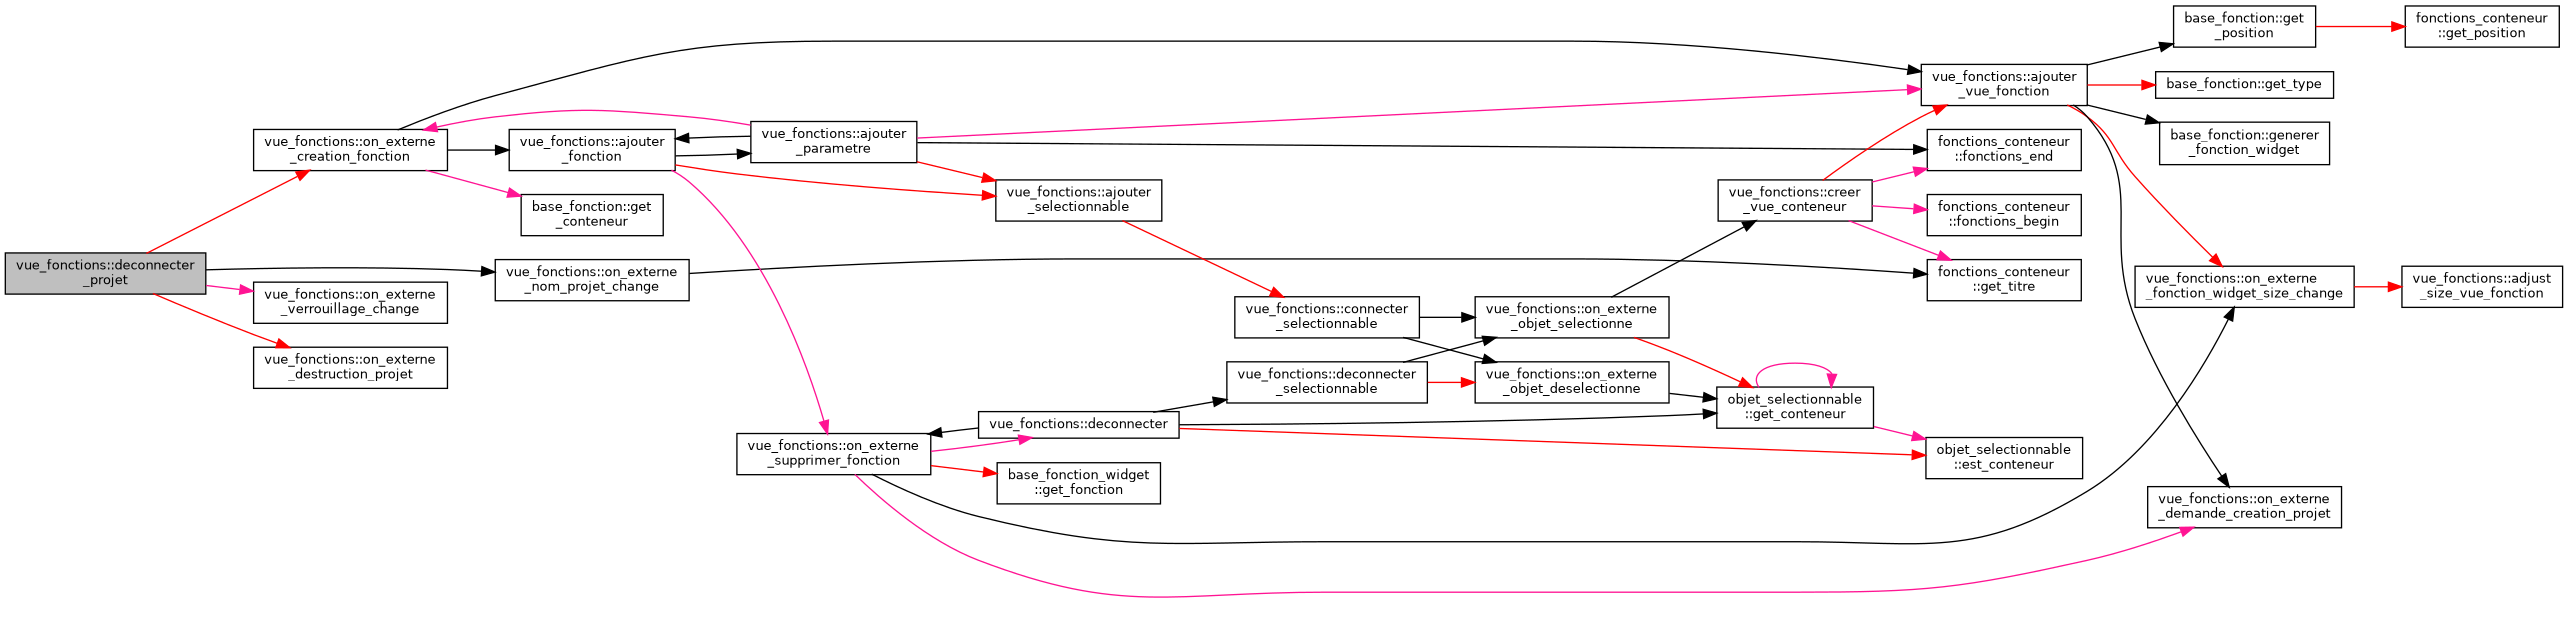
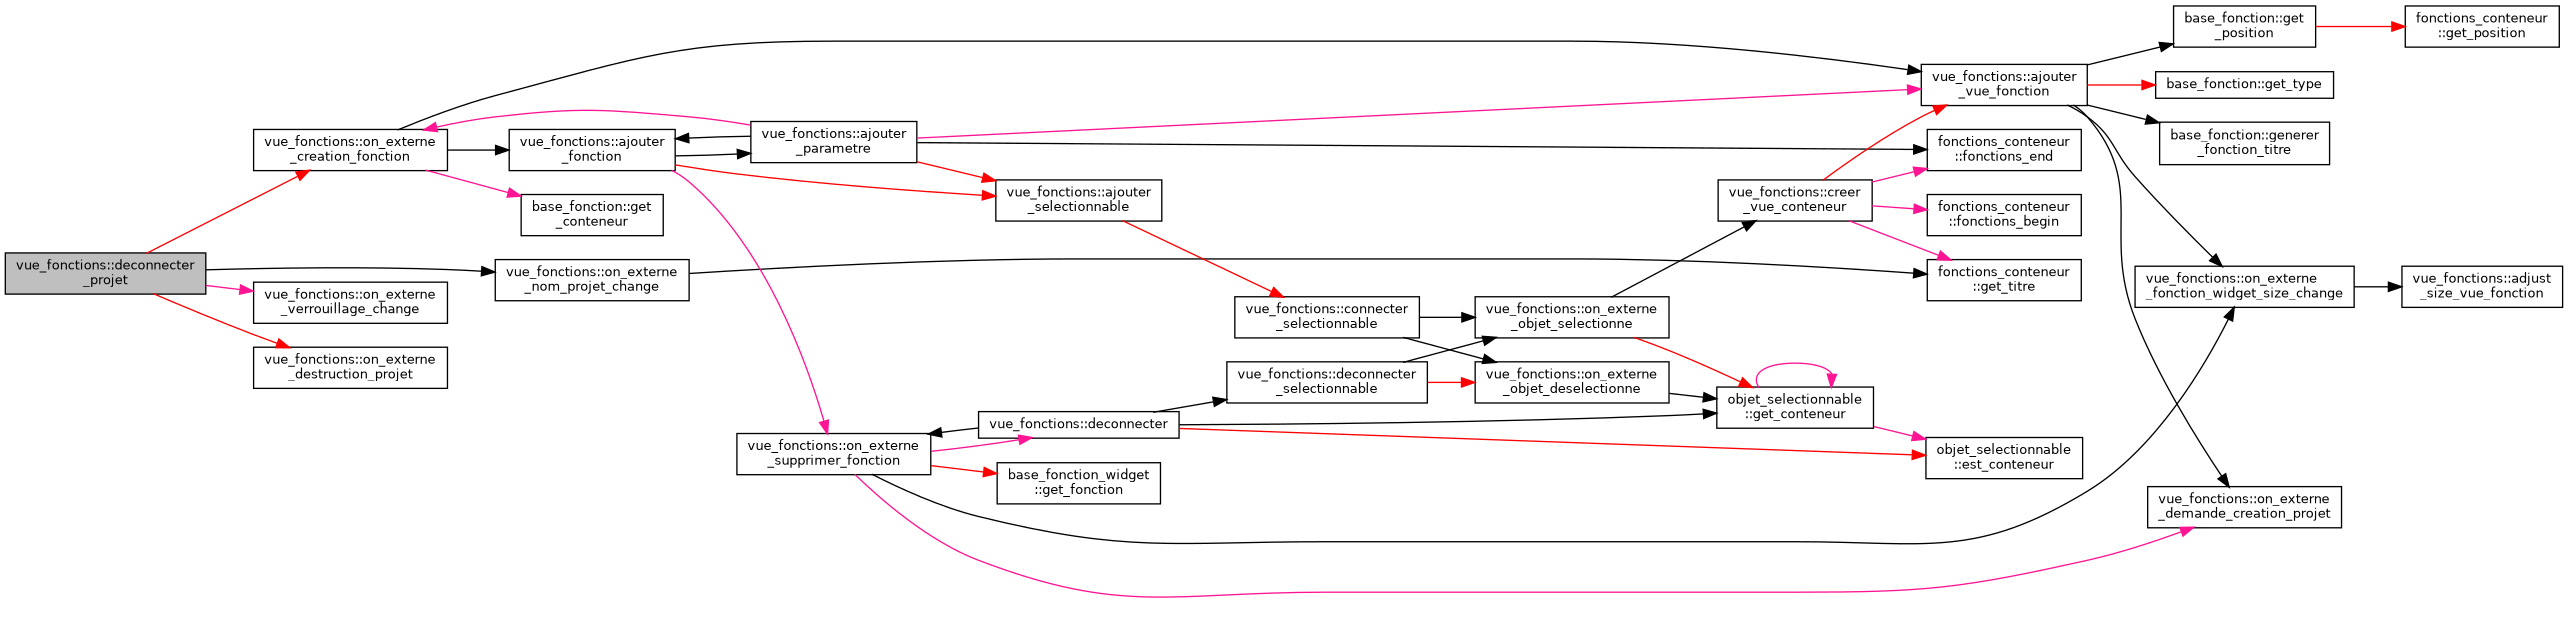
(2245, 143) -> (2245, 143)
(2139, 181) -> (2139, 181)
(2371, 287) -> (2371, 287)
